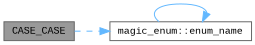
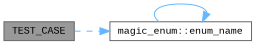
(39, 31) -> (39, 31)
